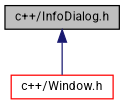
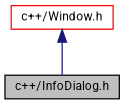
(62, 59) -> (62, 59)
